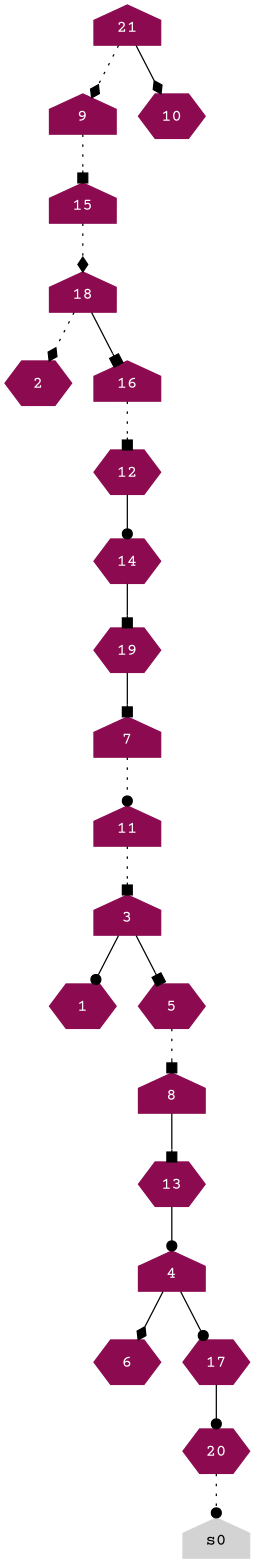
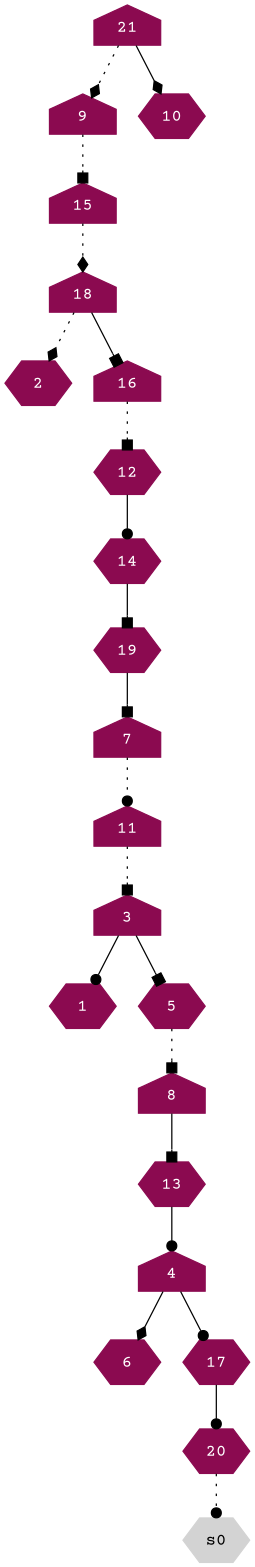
(216, 1540) -> (216, 1540)
